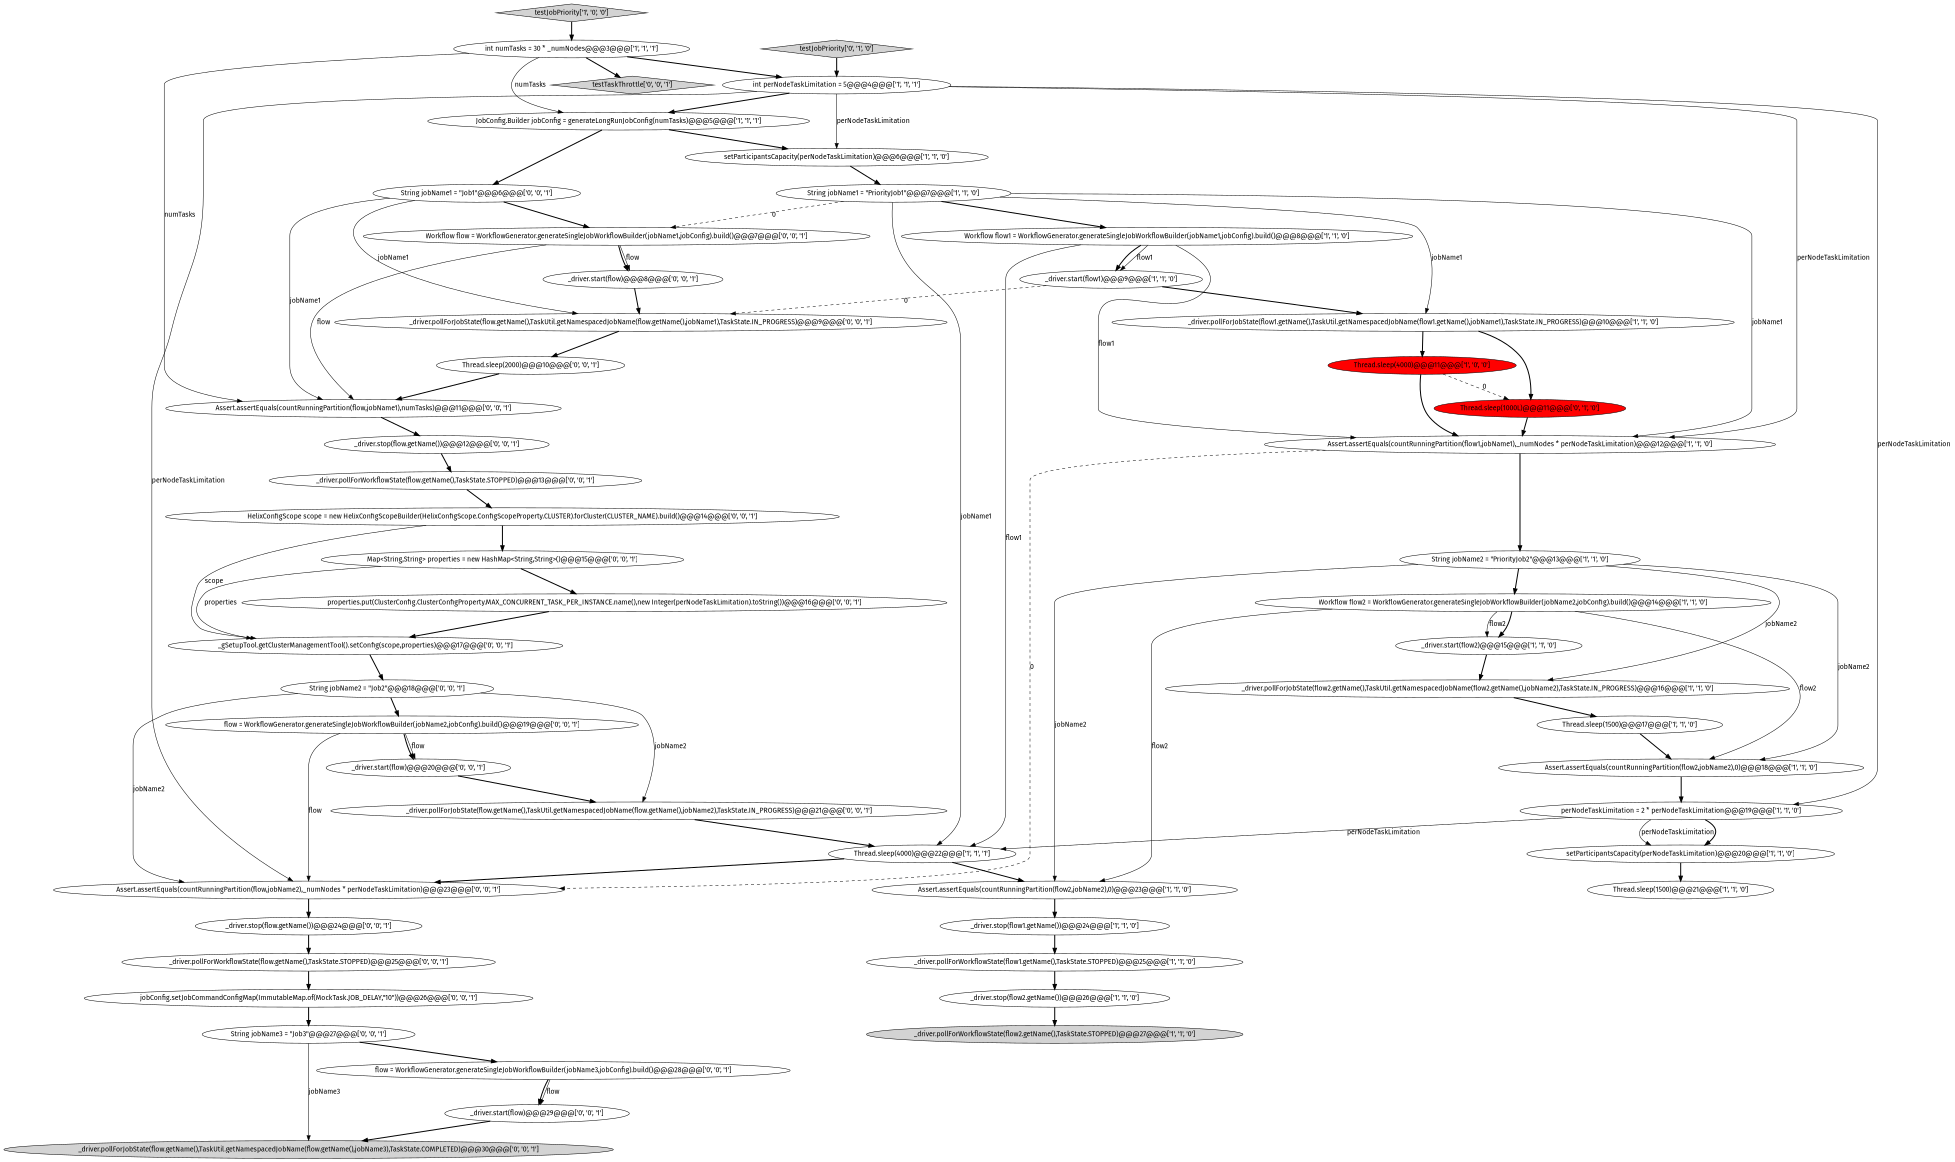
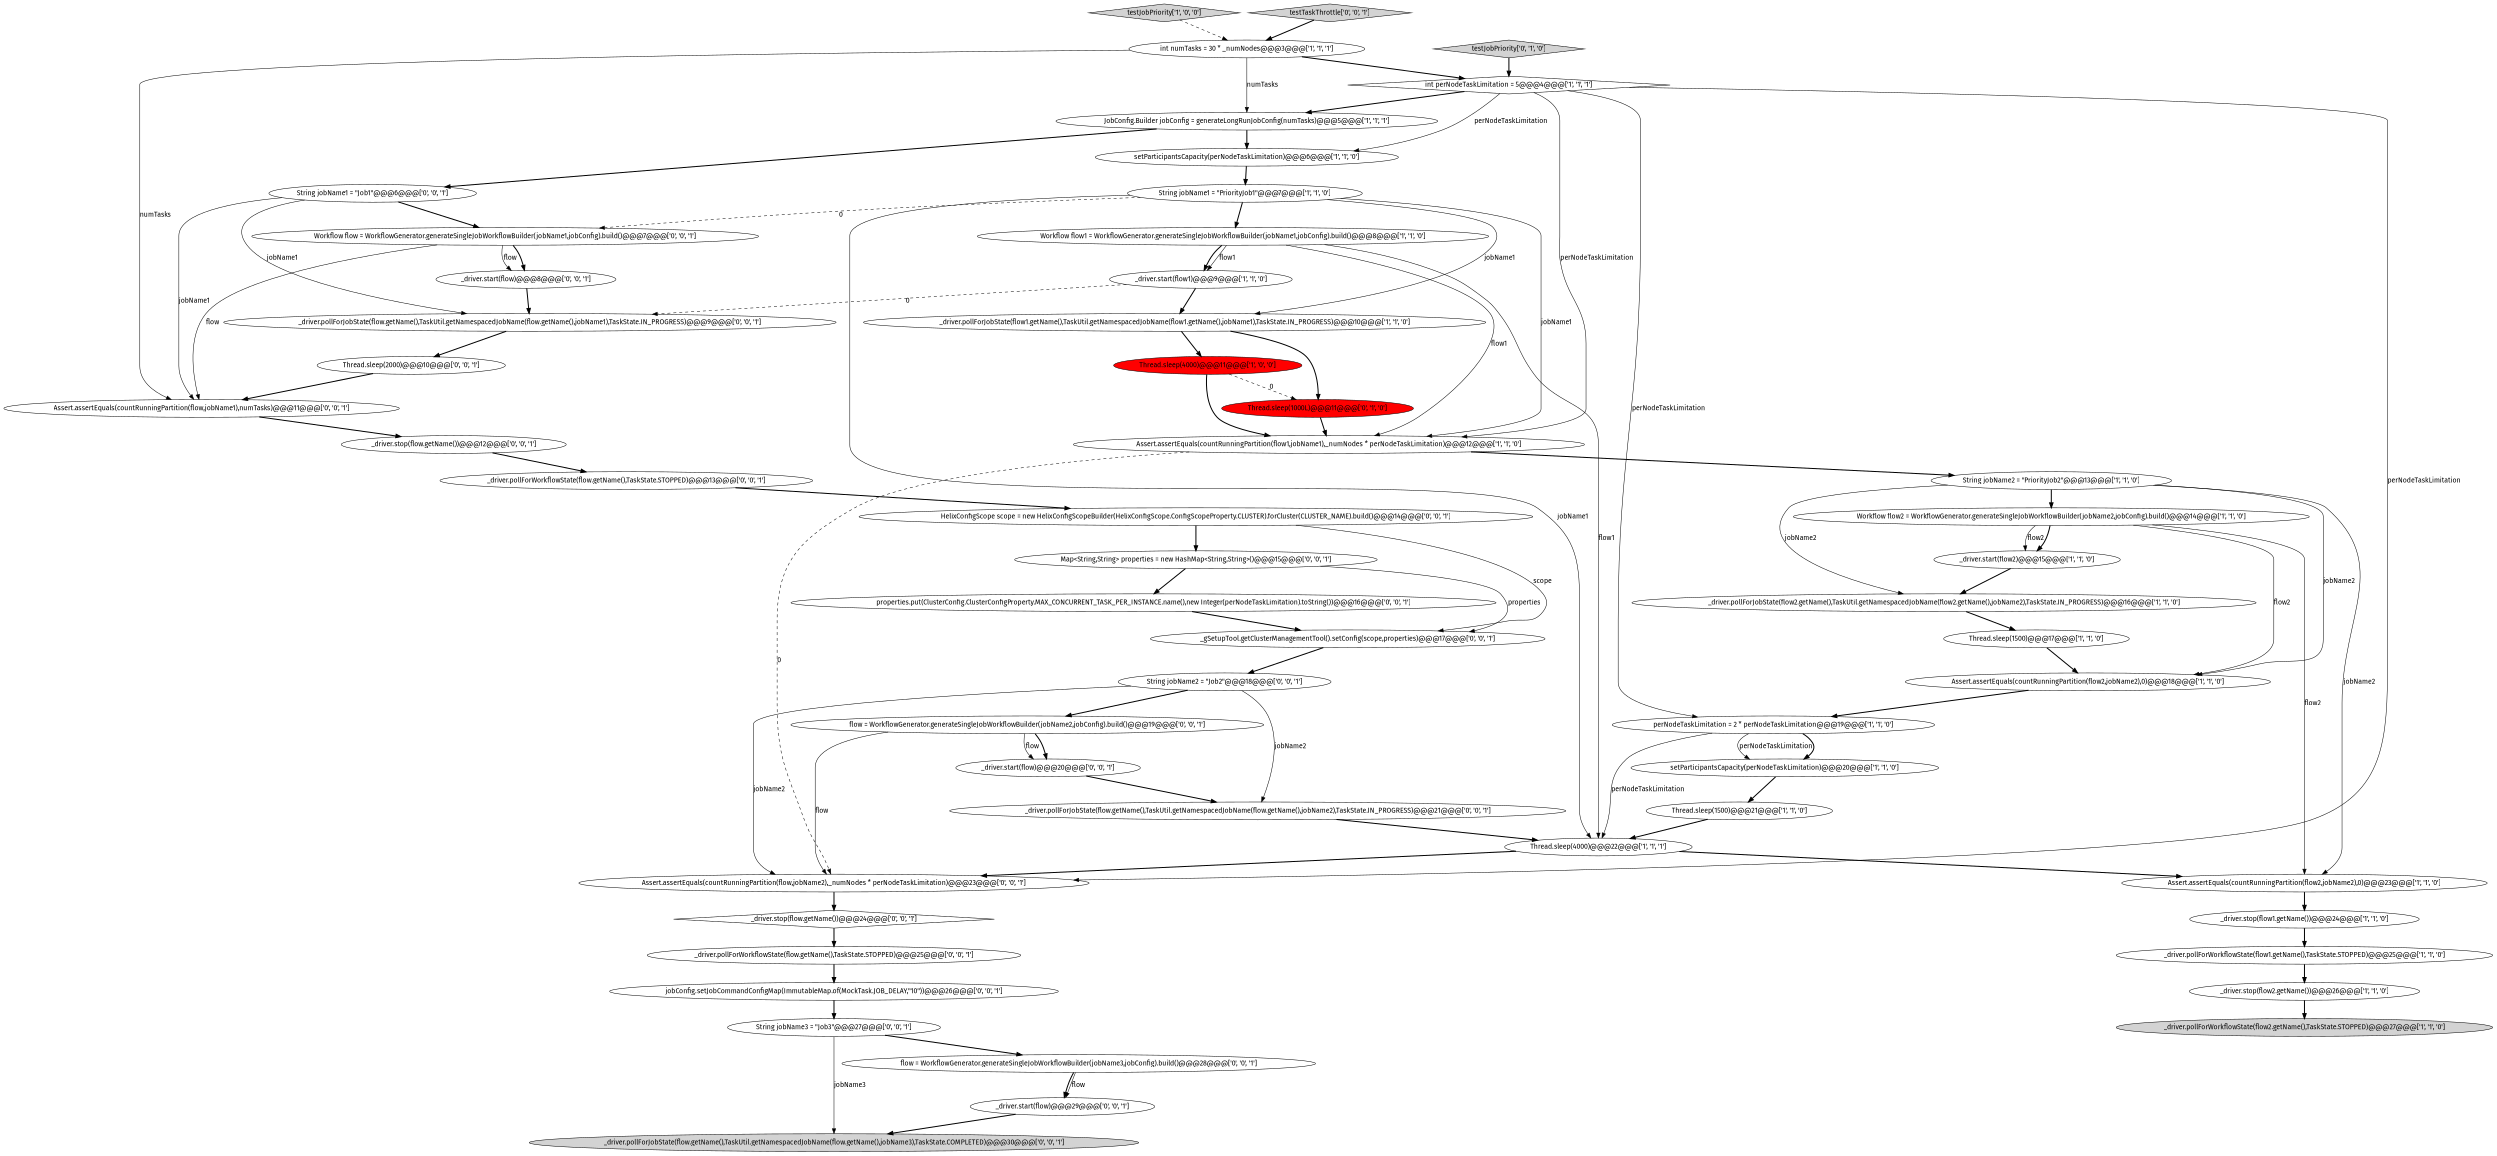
(572, 28) -> (1201, 29)
(601, 66) -> (1293, 29)
(837, 85) -> (1509, 85)
none -> (1671, 828)
(309, 926) -> (834, 919)
